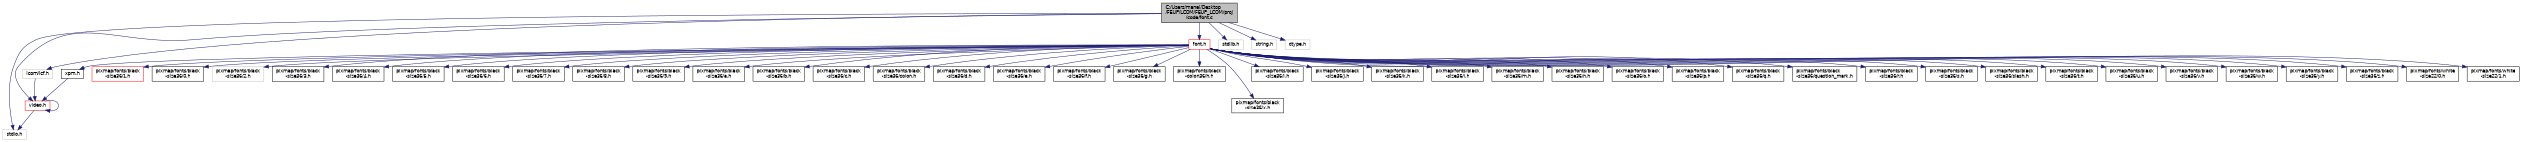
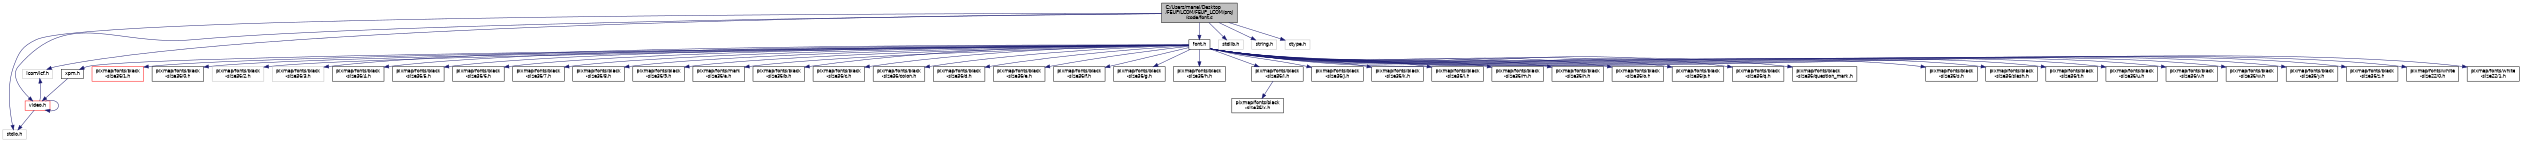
(1199, 45) -> (1199, 45)
(1232, 69) -> (1269, 88)
(298, 74) -> (298, 74)
(719, 74) -> (719, 74)
(1199, 74) -> (1199, 74)
(1891, 74) -> none
(34, 87) -> (41, 92)
